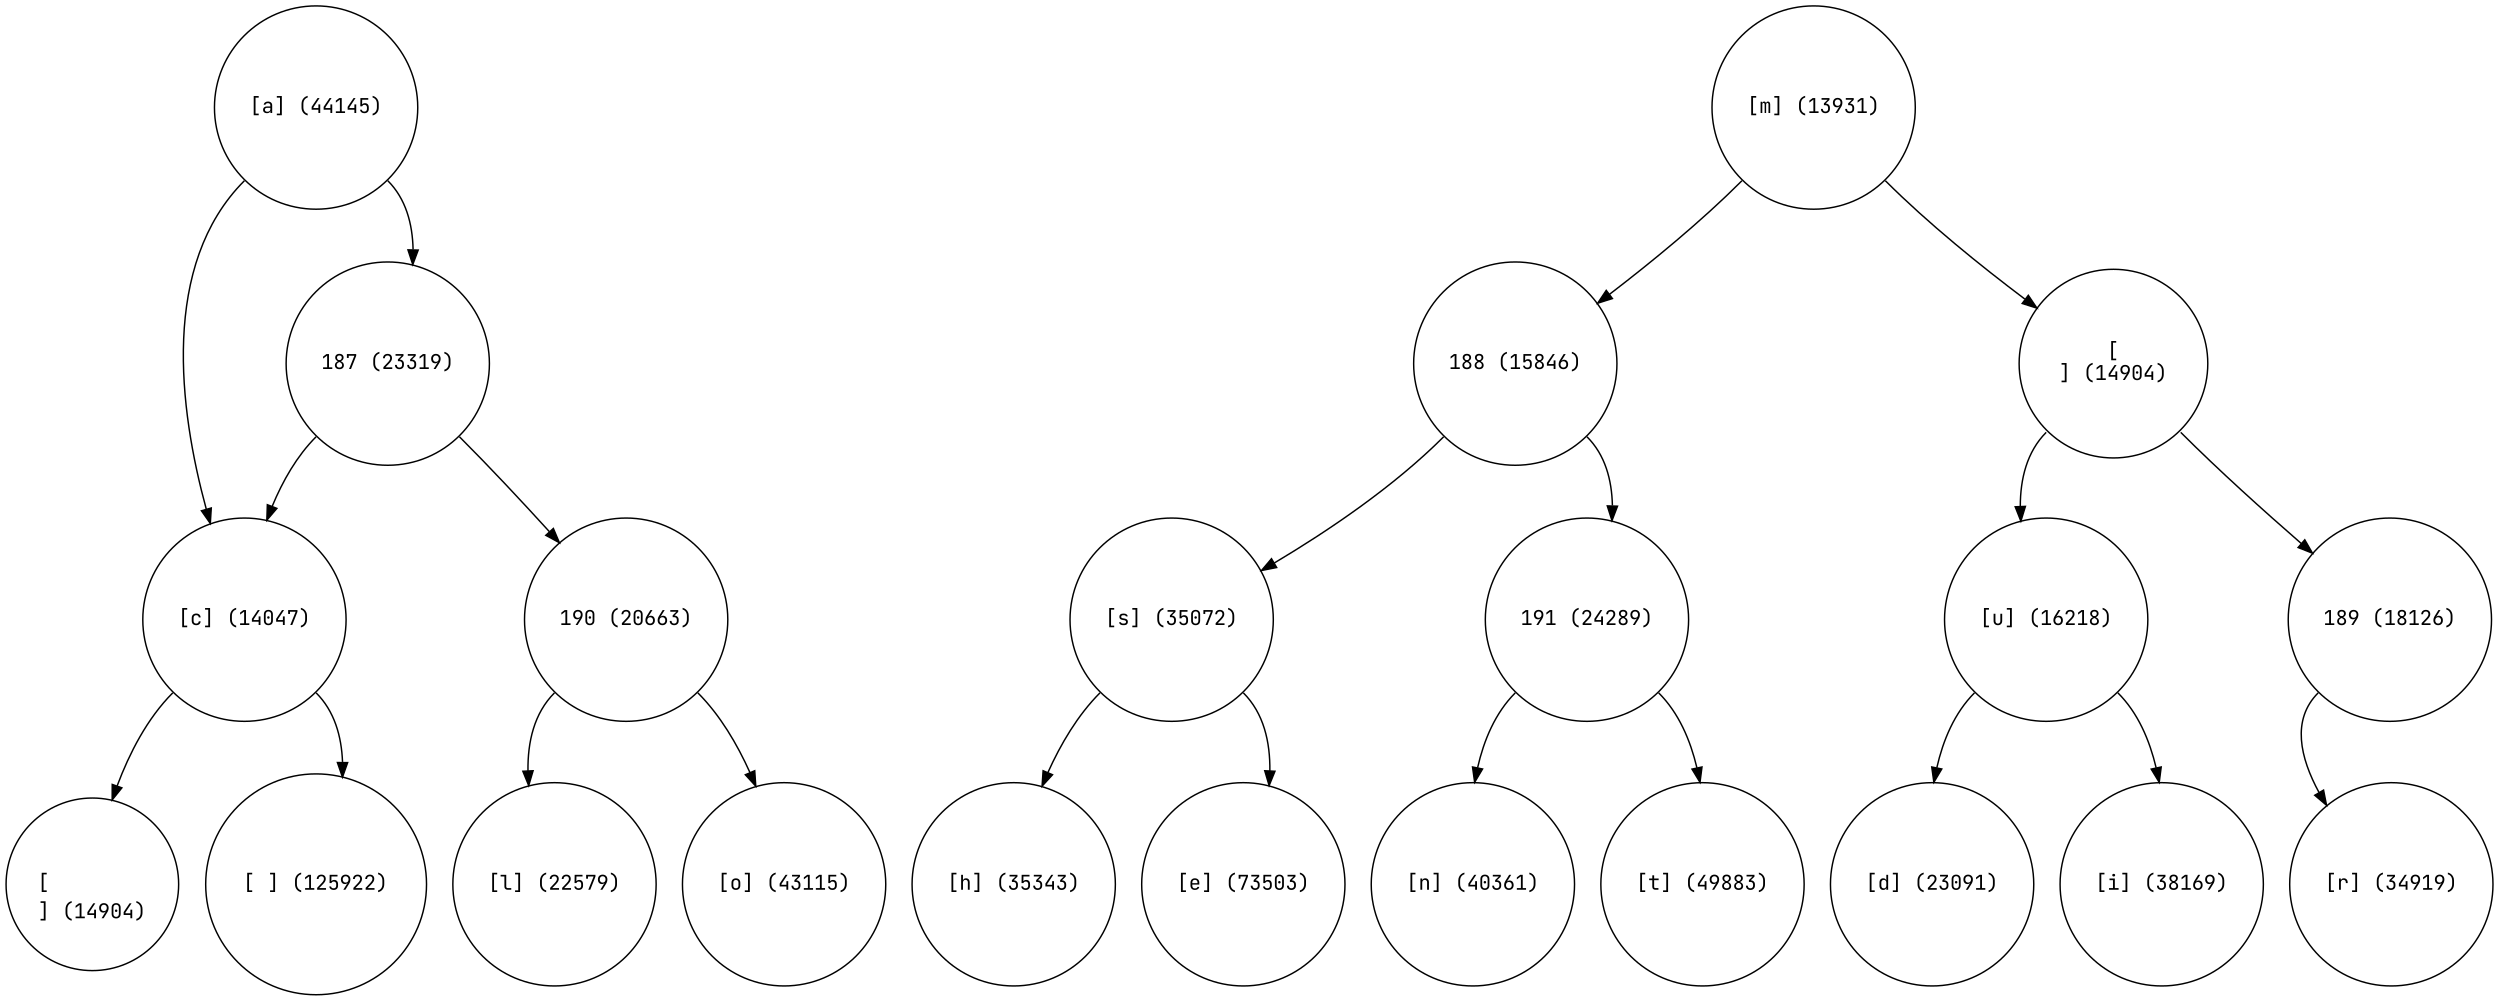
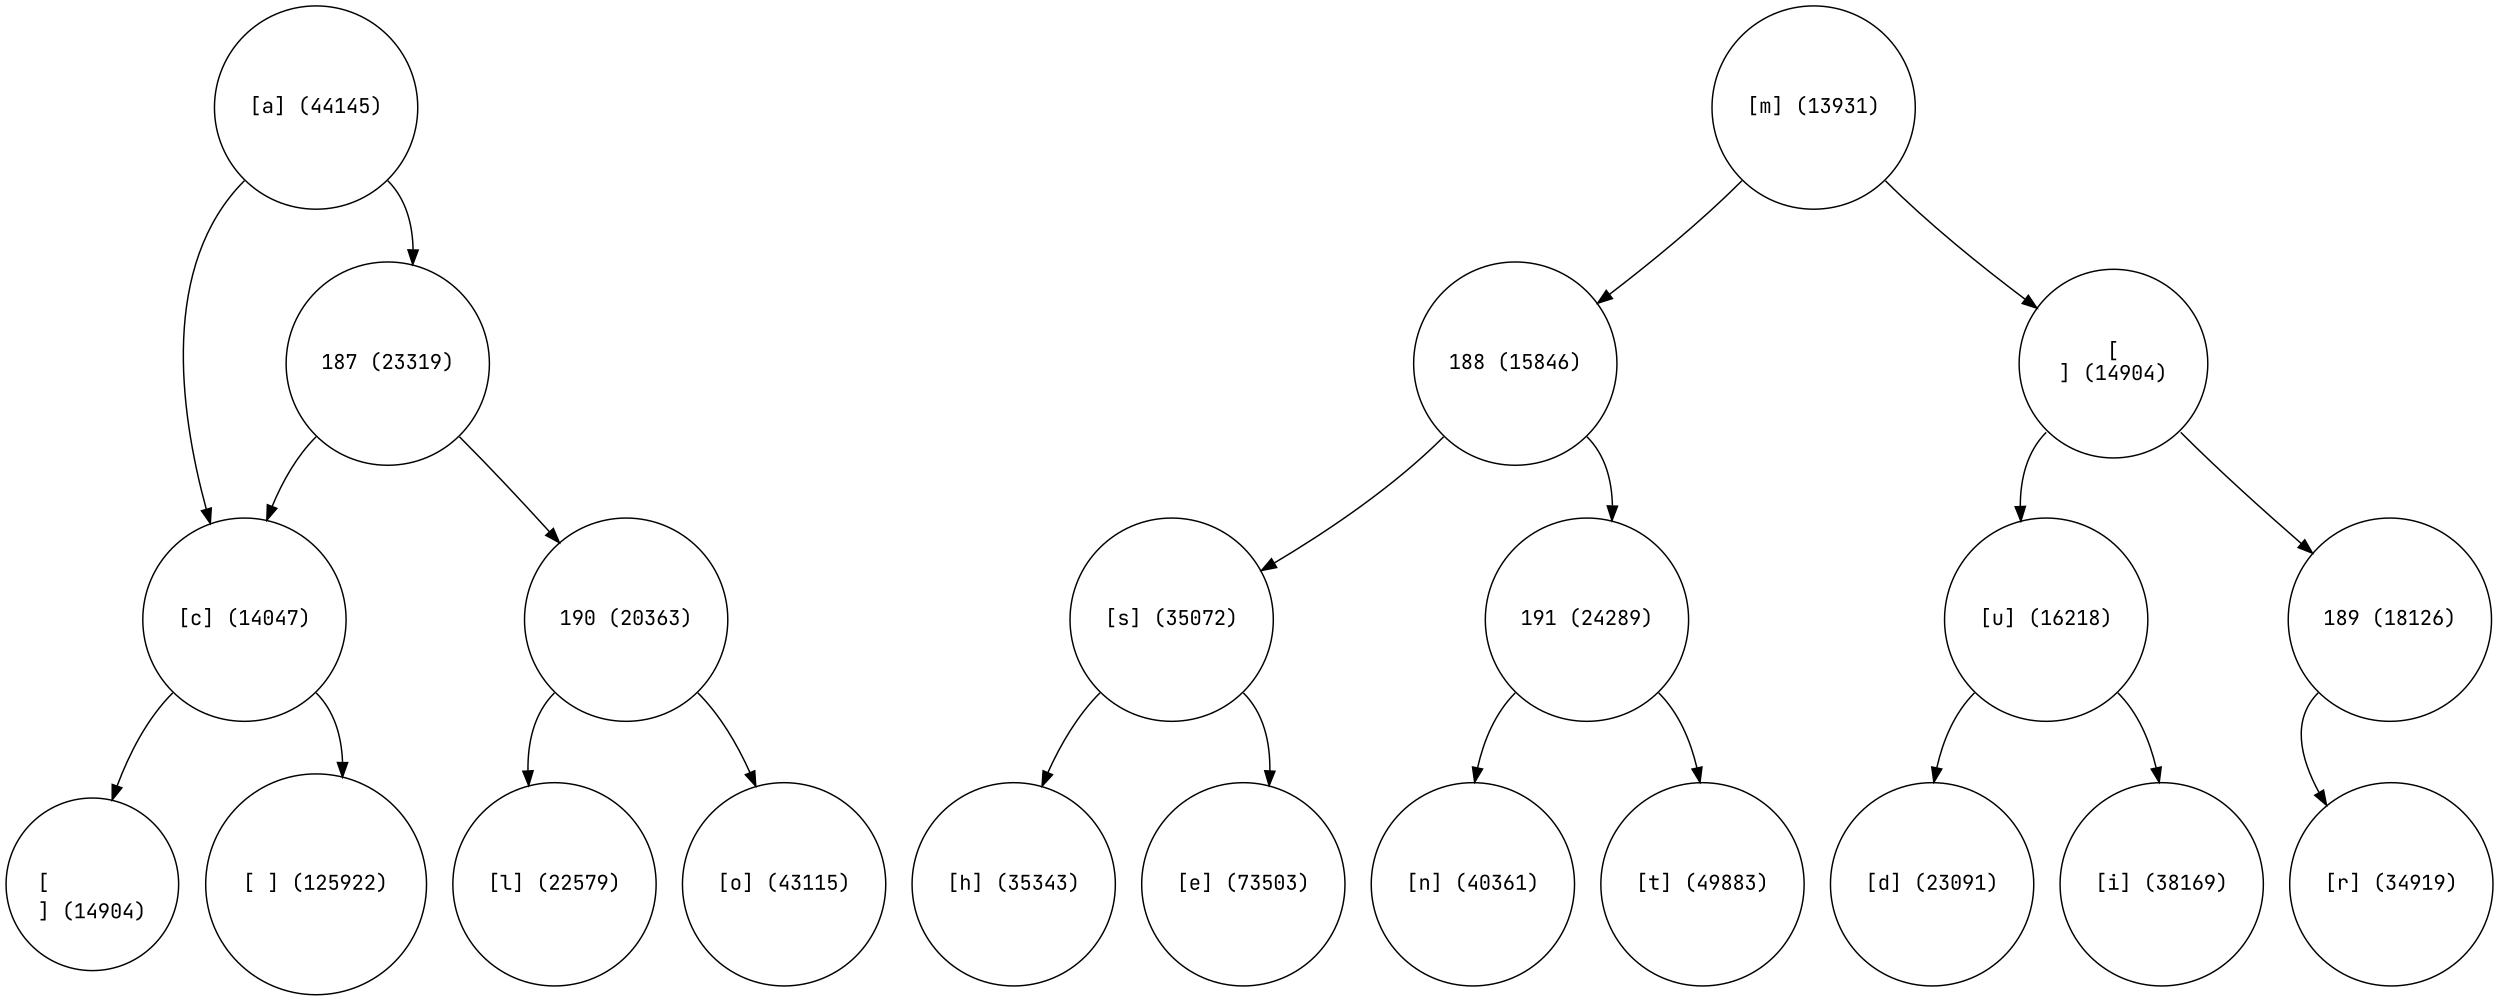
(626, 620) -> (626, 620)
